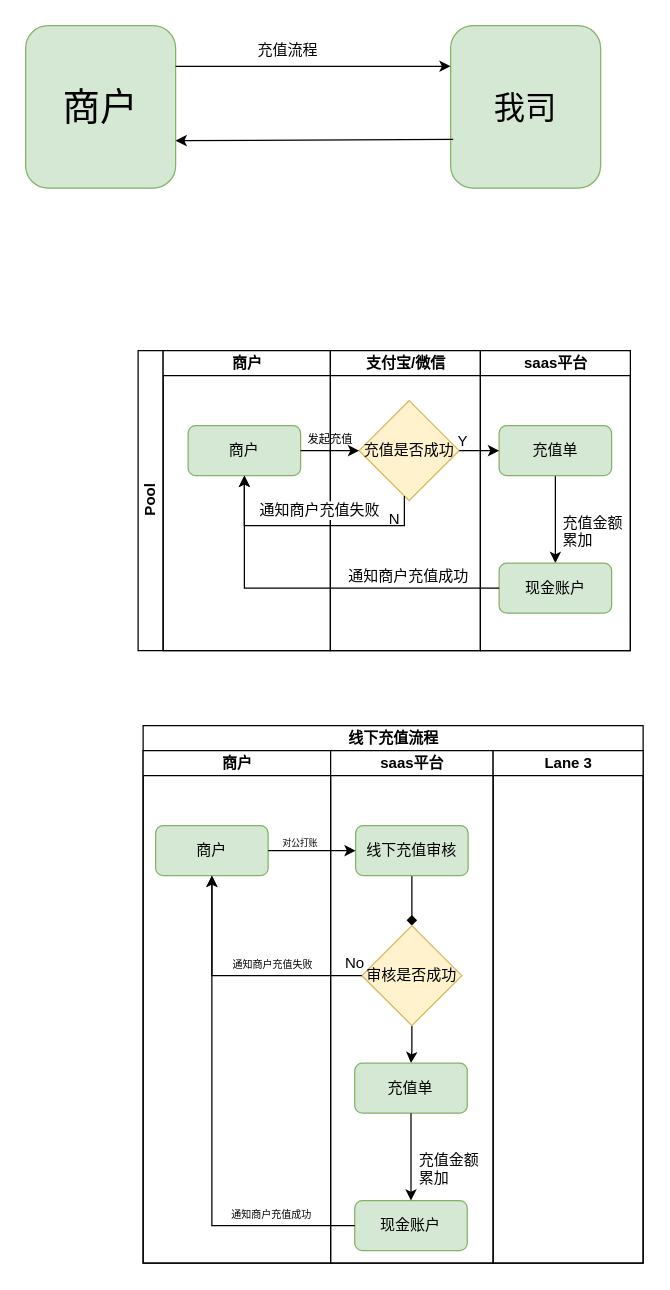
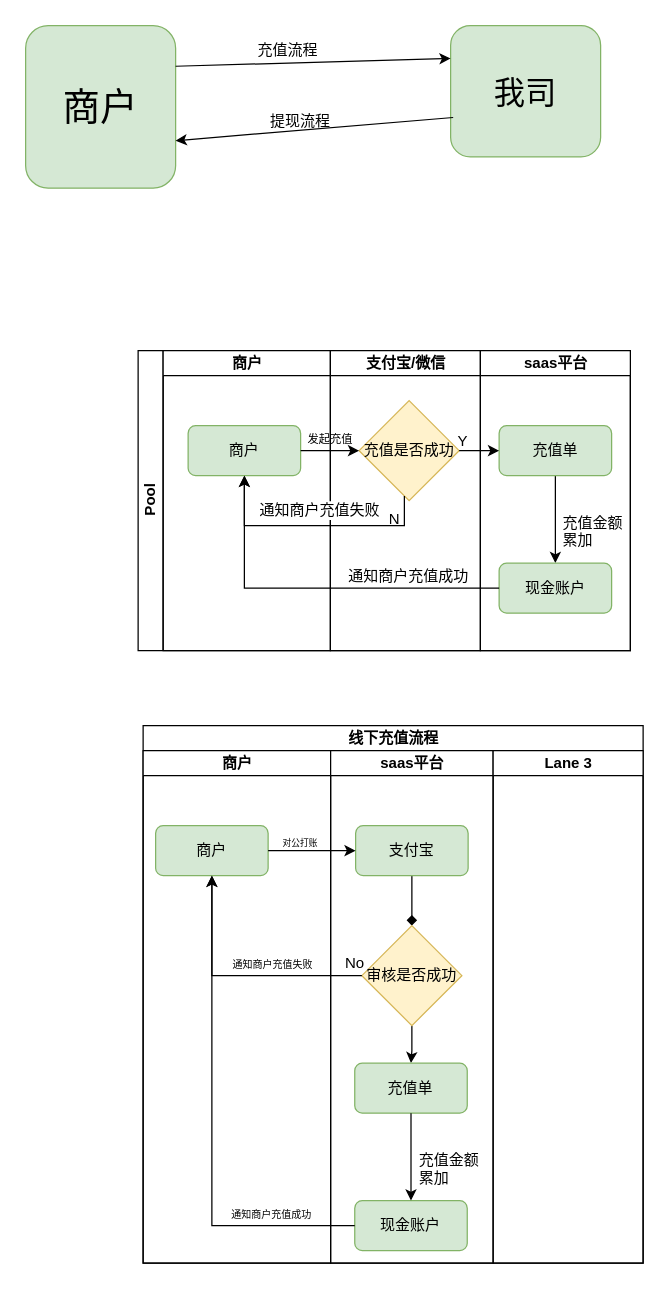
(526, 107) -> (526, 91)
none -> (306, 122)
(412, 851) -> (412, 851)
